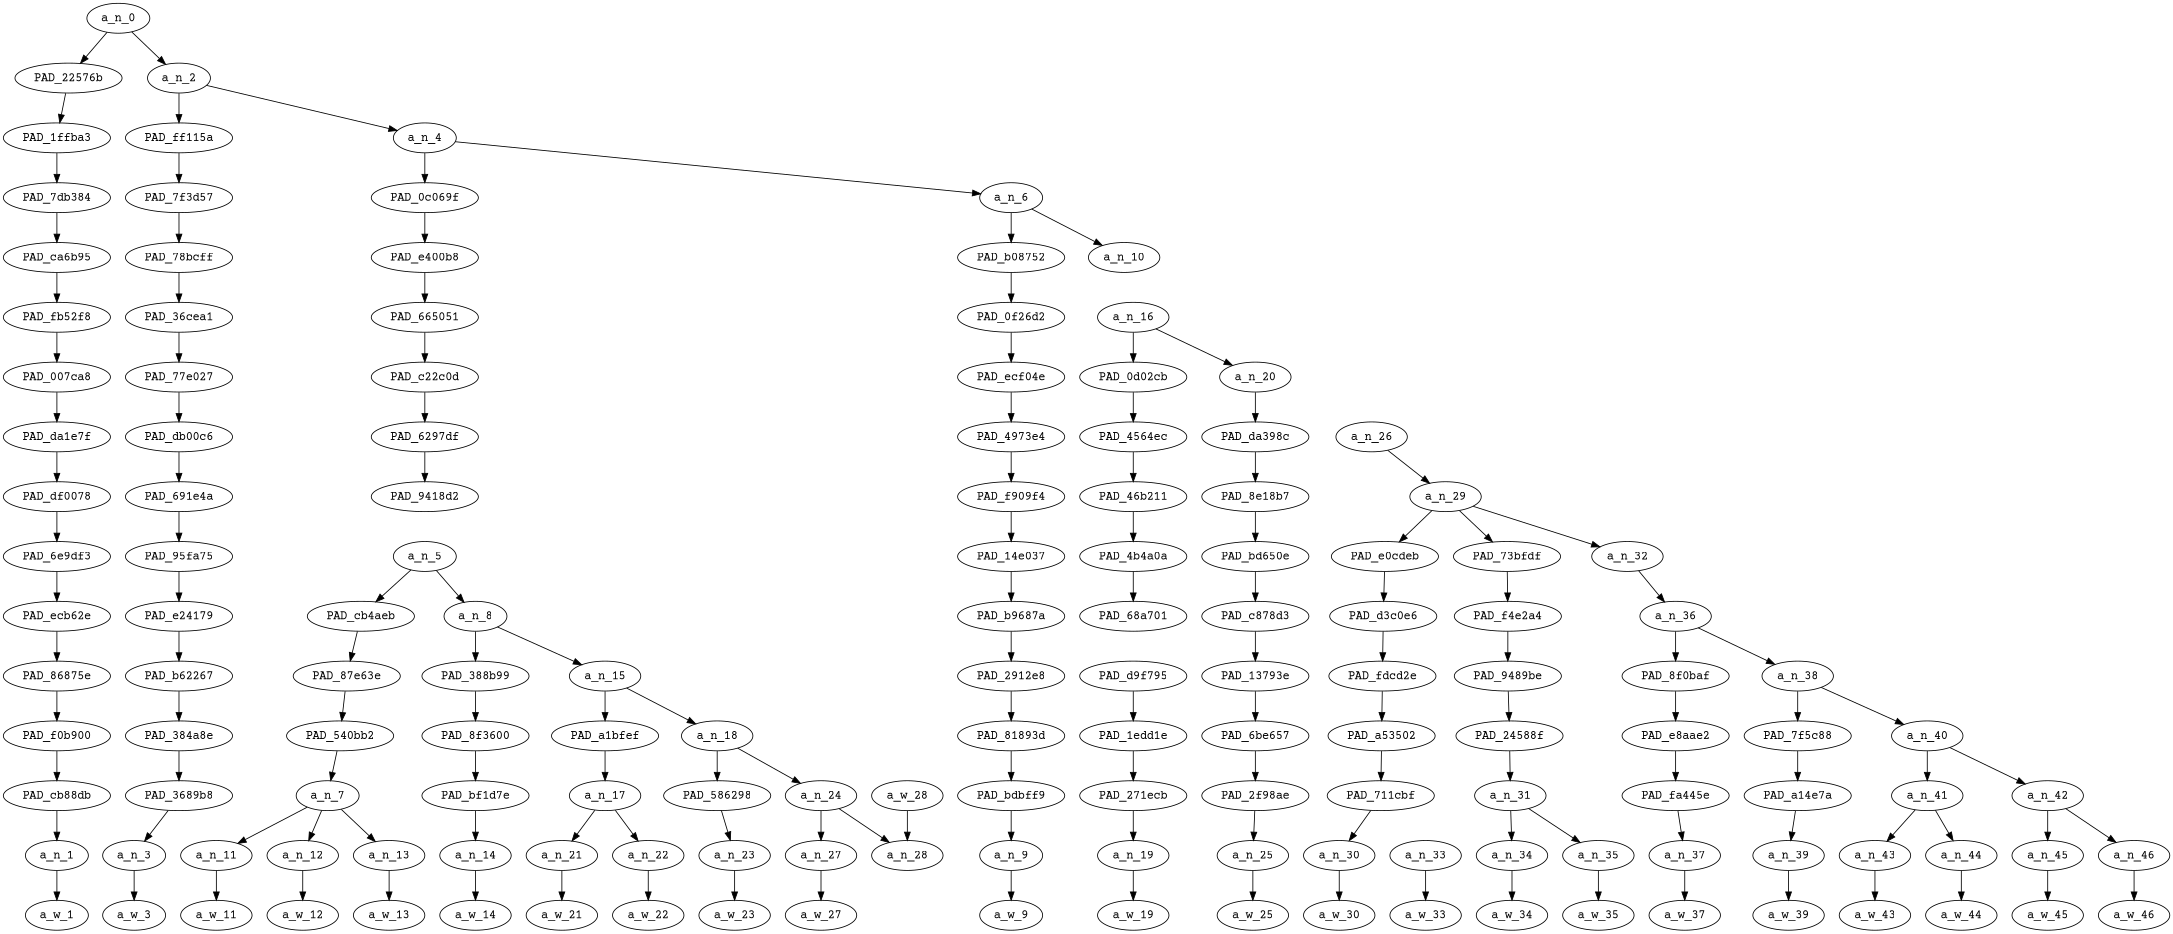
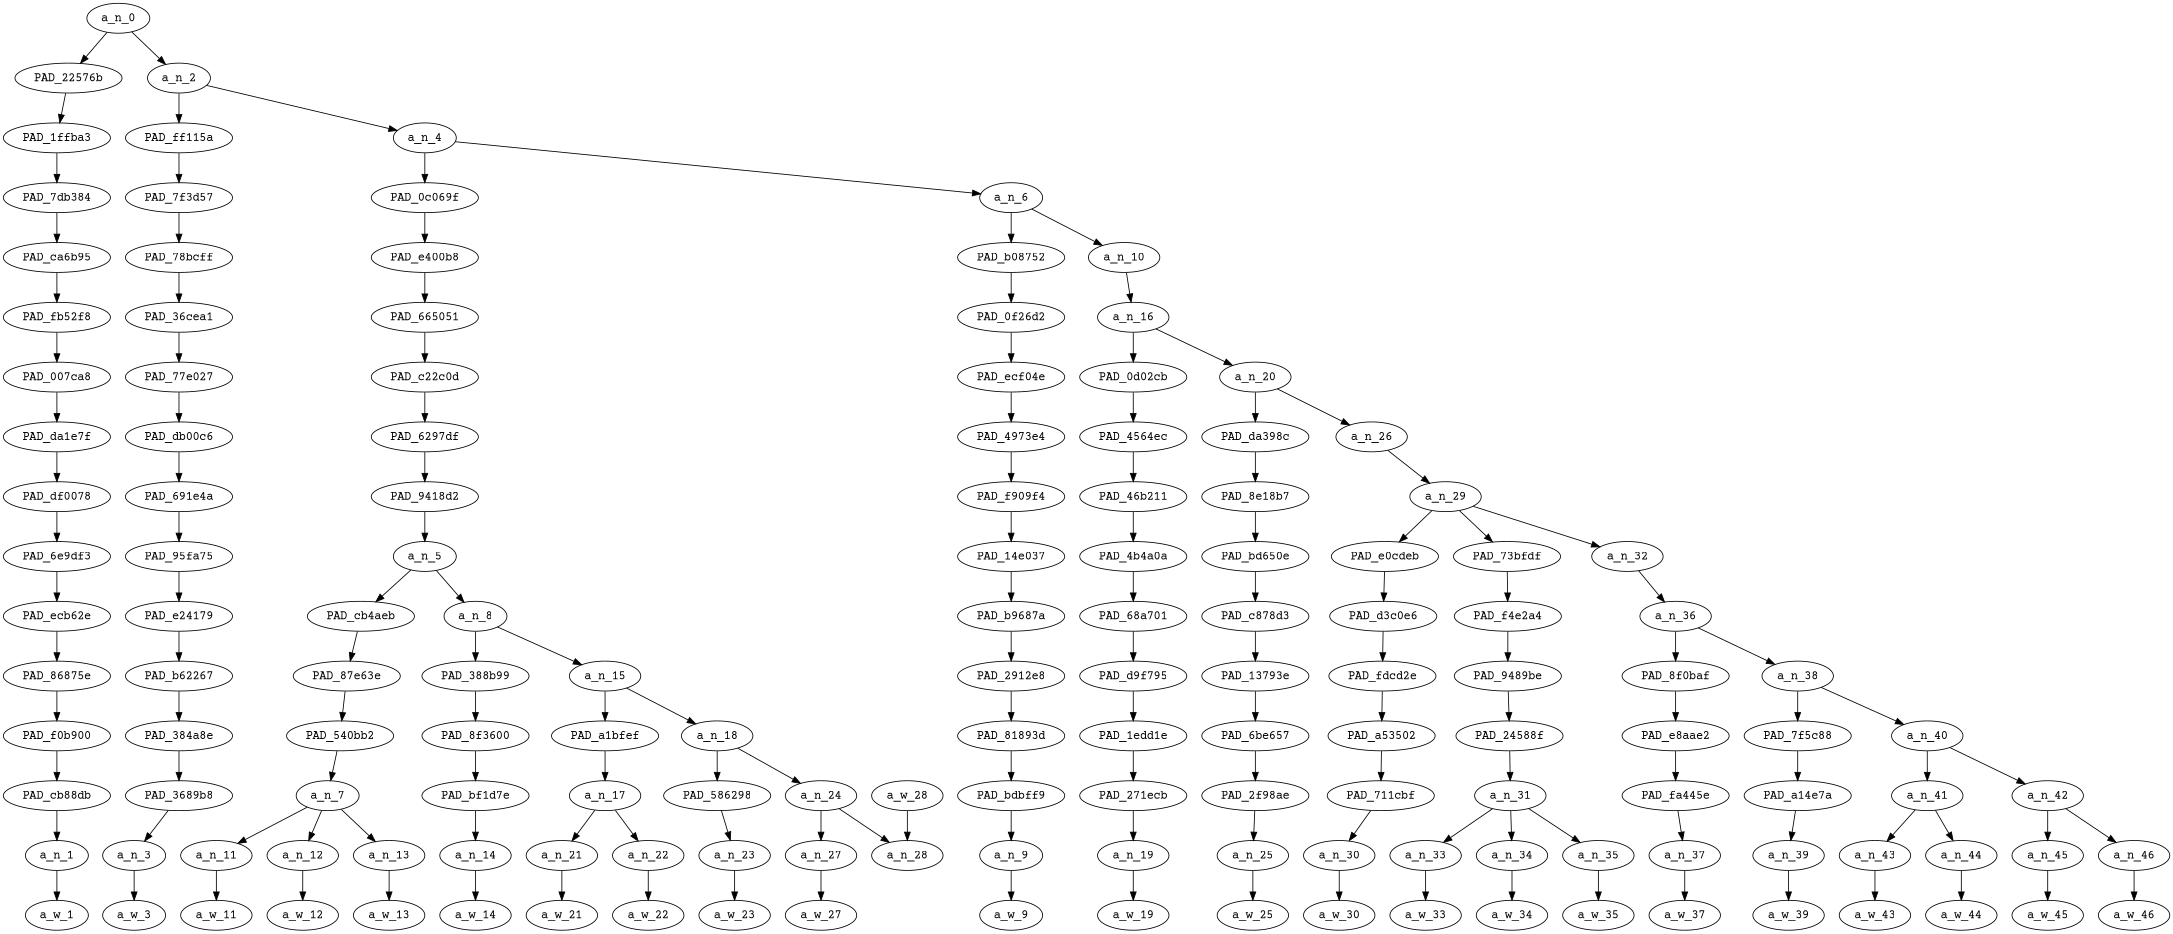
none -> (1128, 283)
none -> (1310, 405)
none -> (425, 522)
none -> (1133, 642)
none -> (1472, 823)
